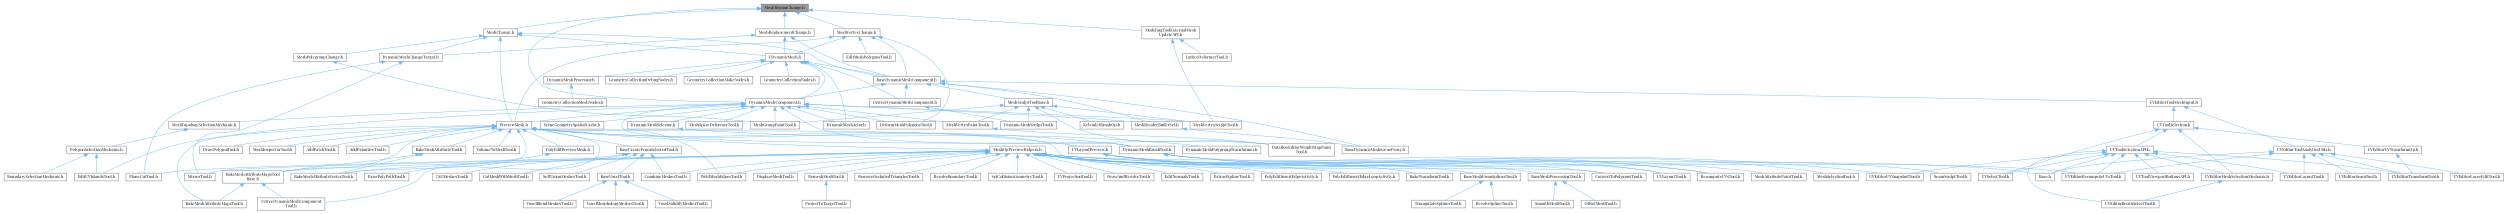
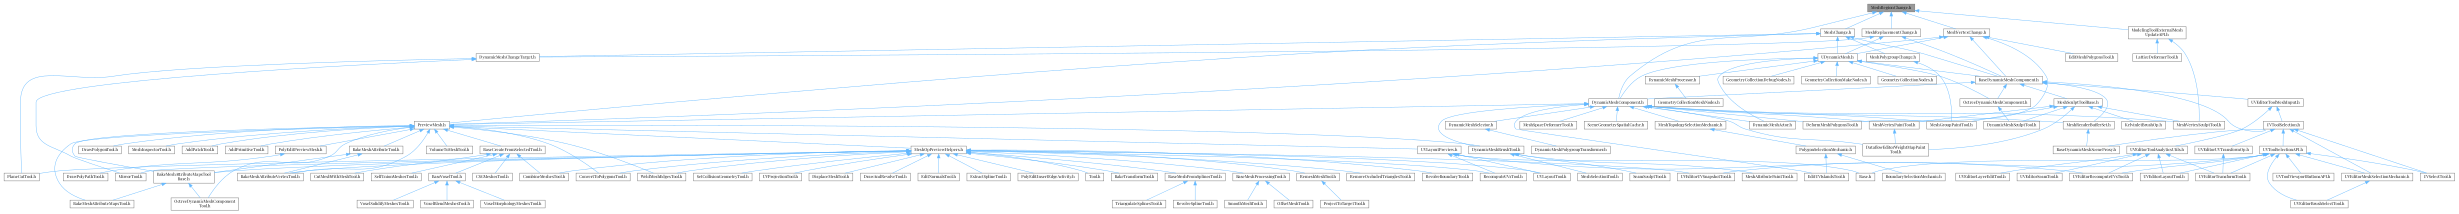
(2149, 159) -> none
(1364, 177) -> (1095, 177)
